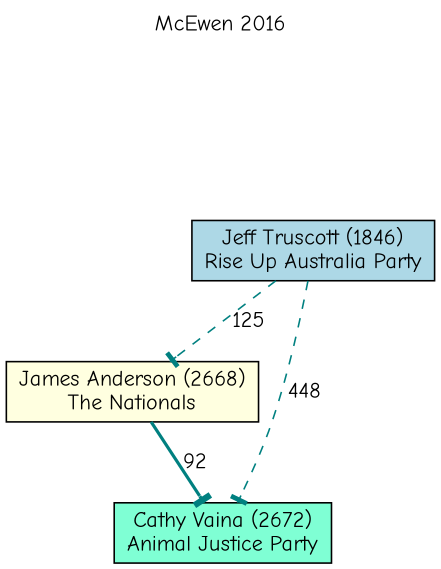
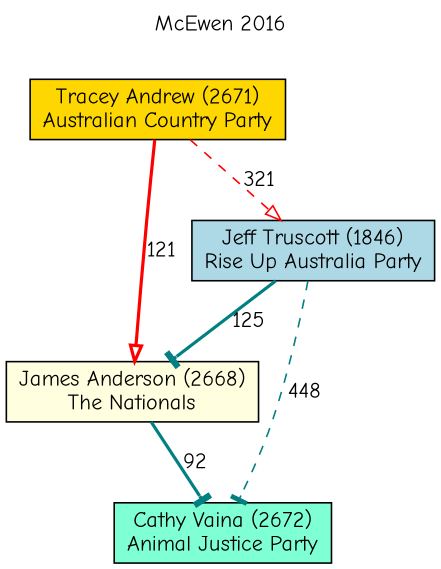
none -> (158, 109)
(226, 319) -> (226, 319)
